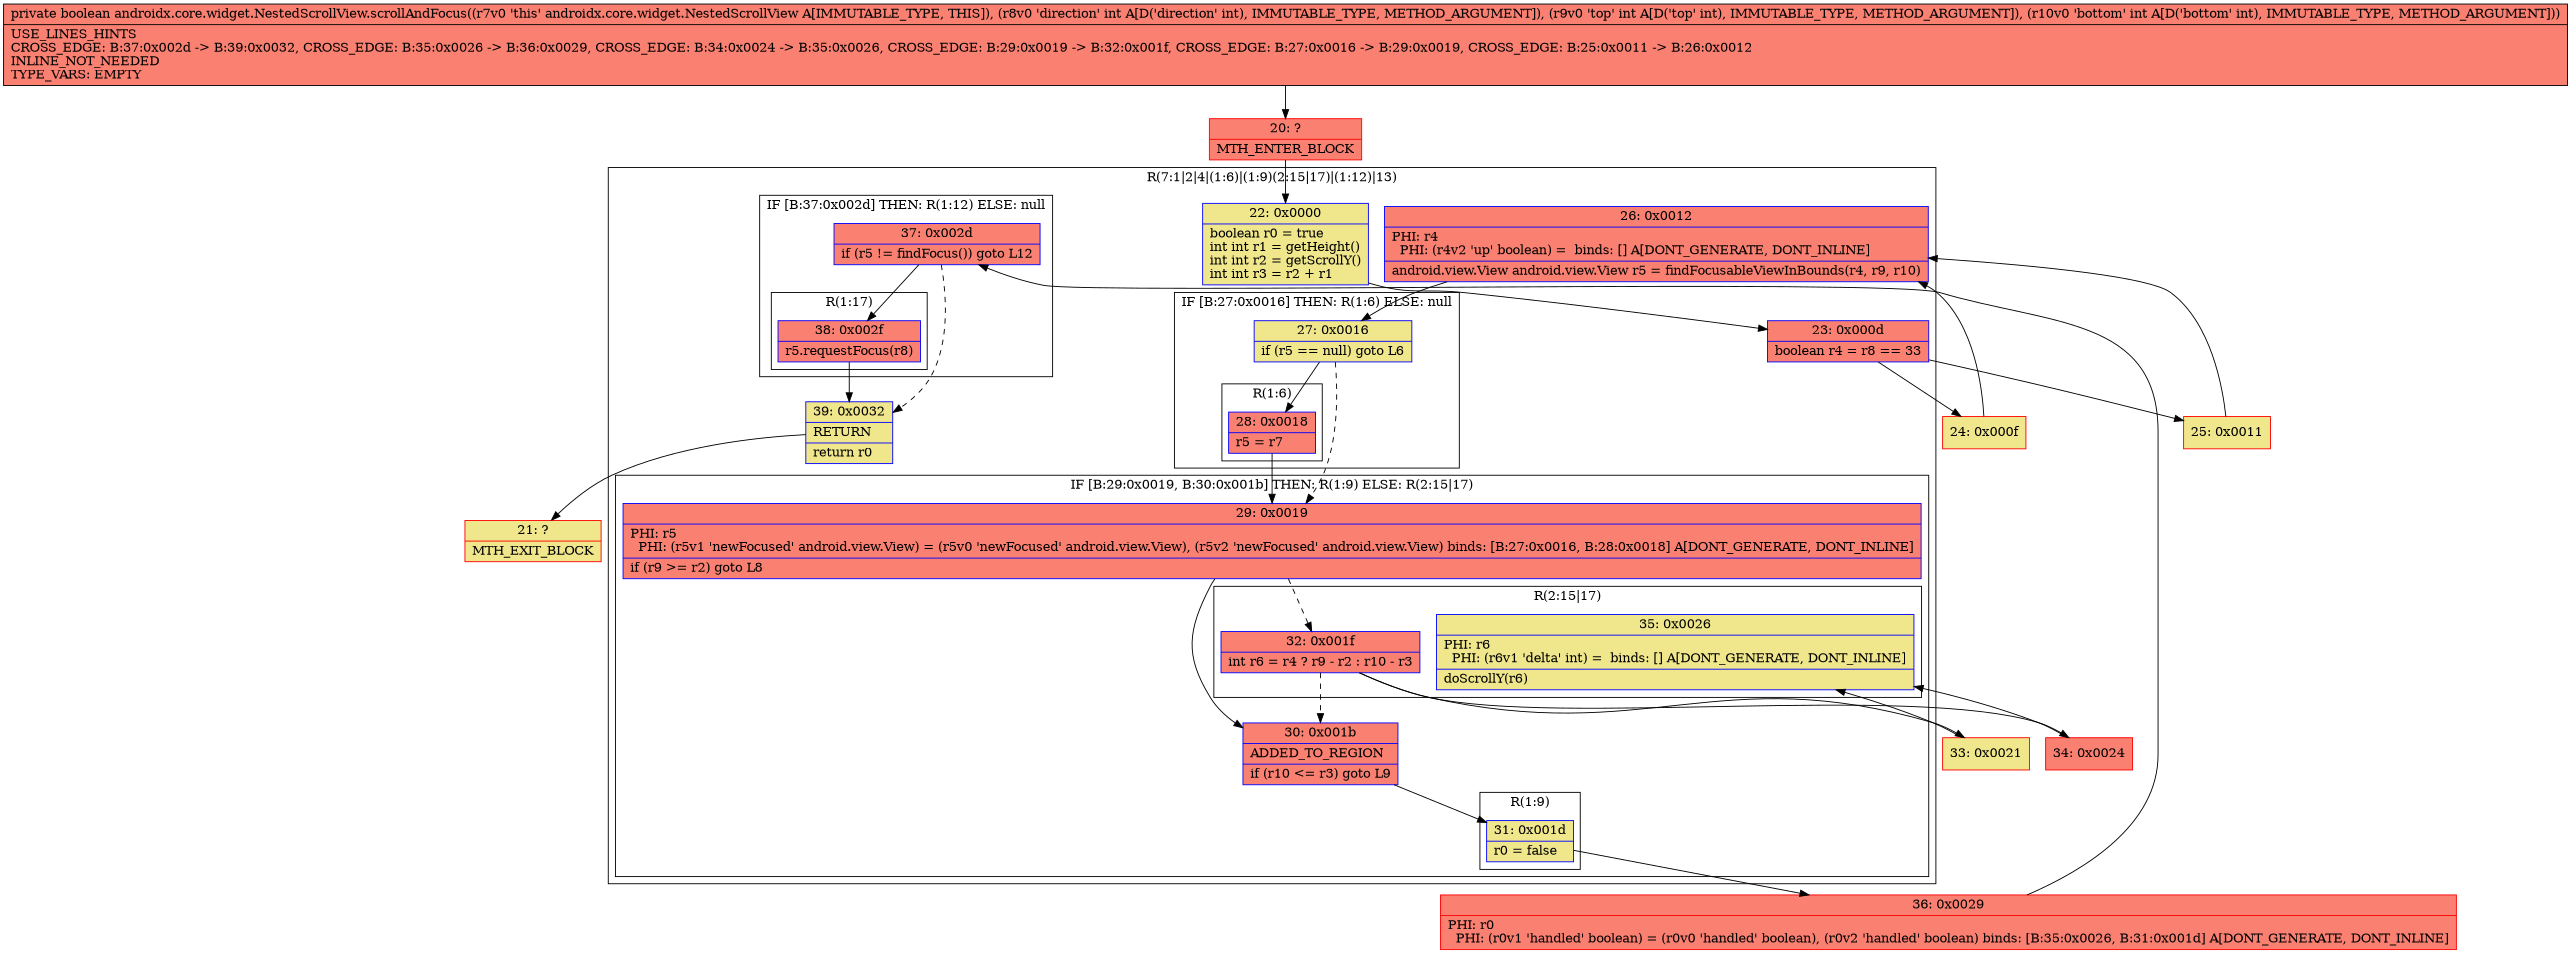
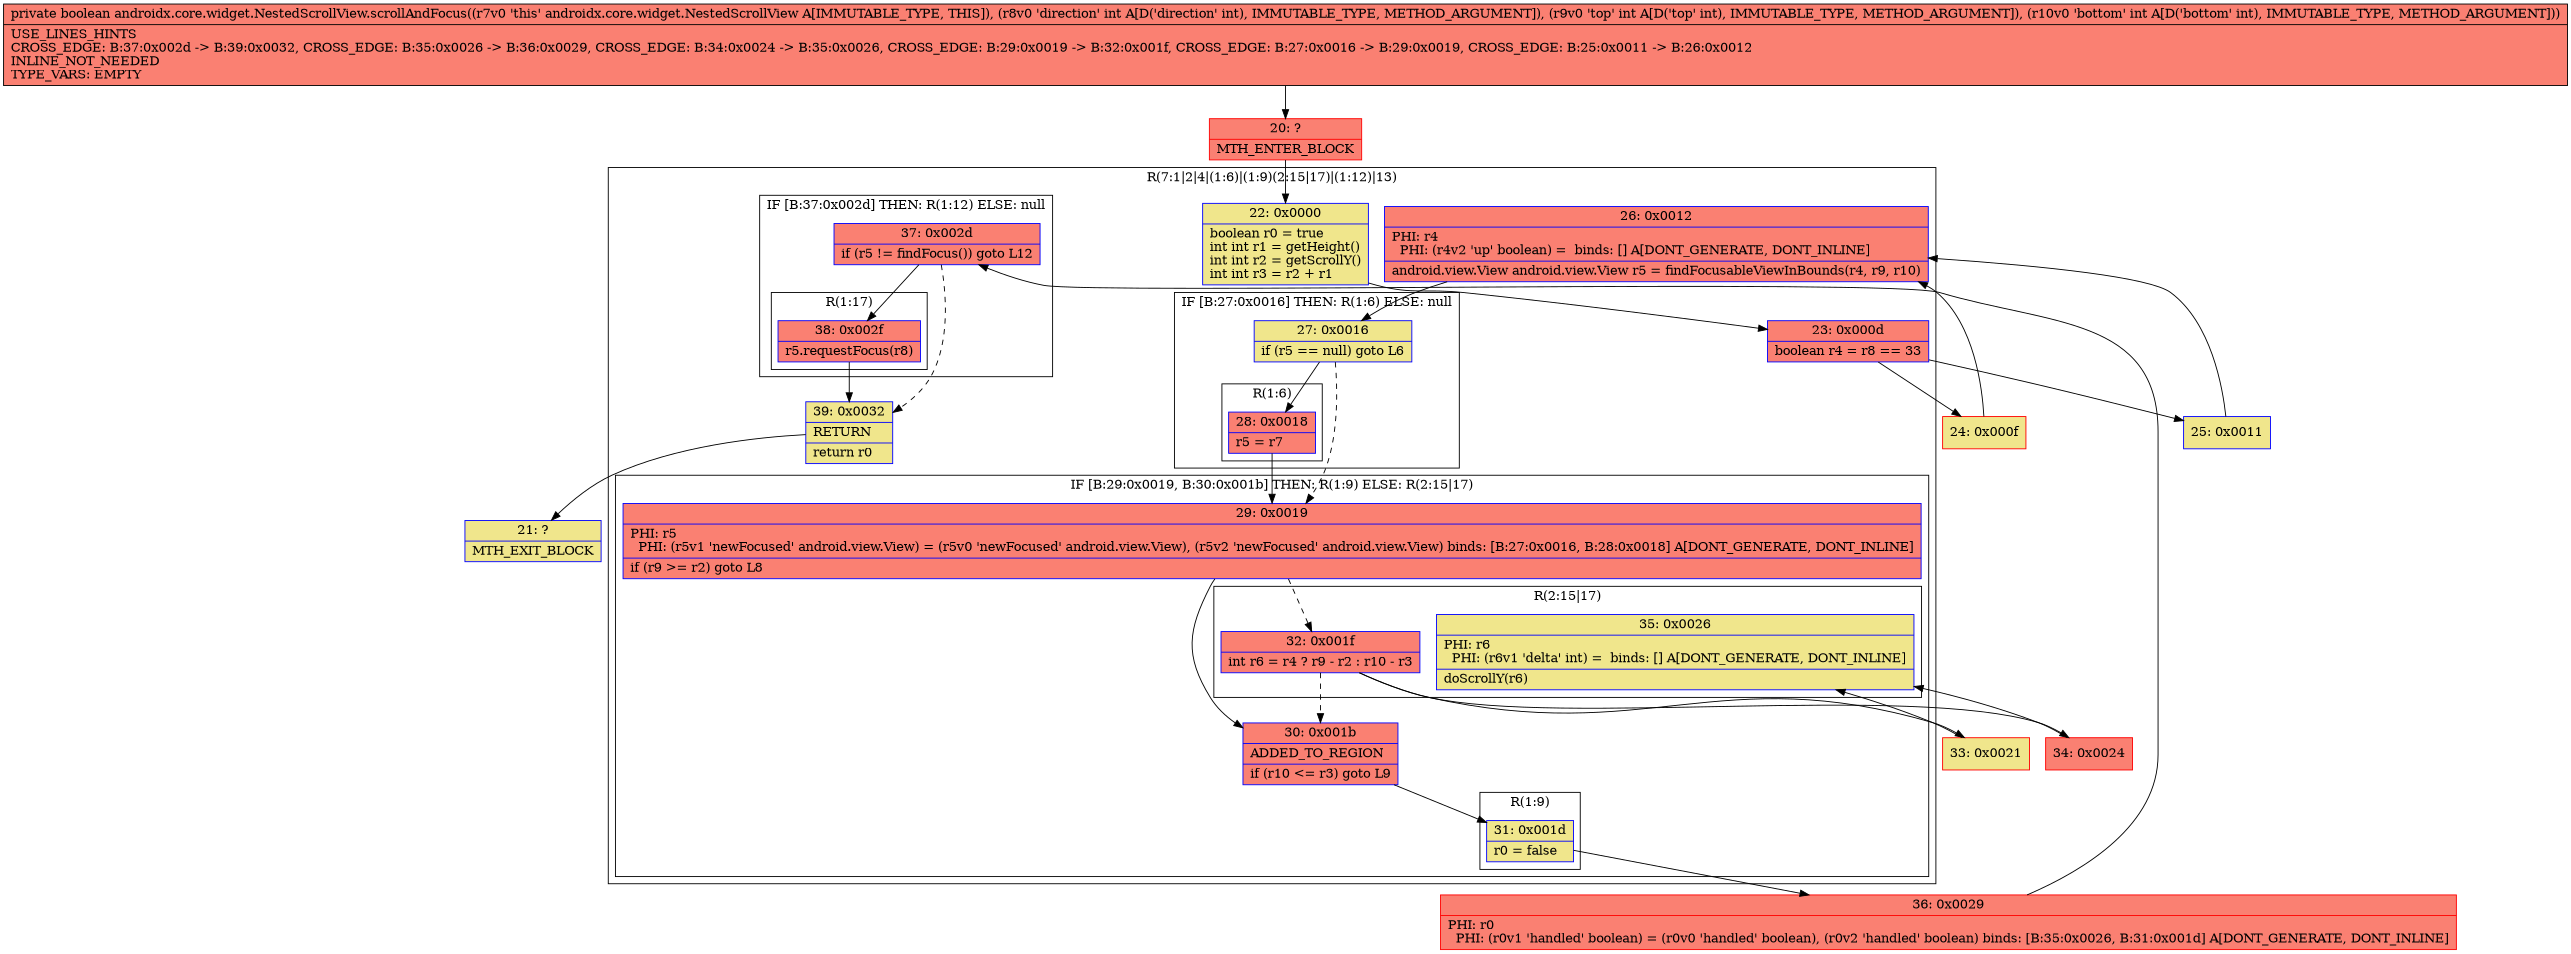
(2227, 433) -> (2227, 433)
(533, 541) -> (533, 541)
